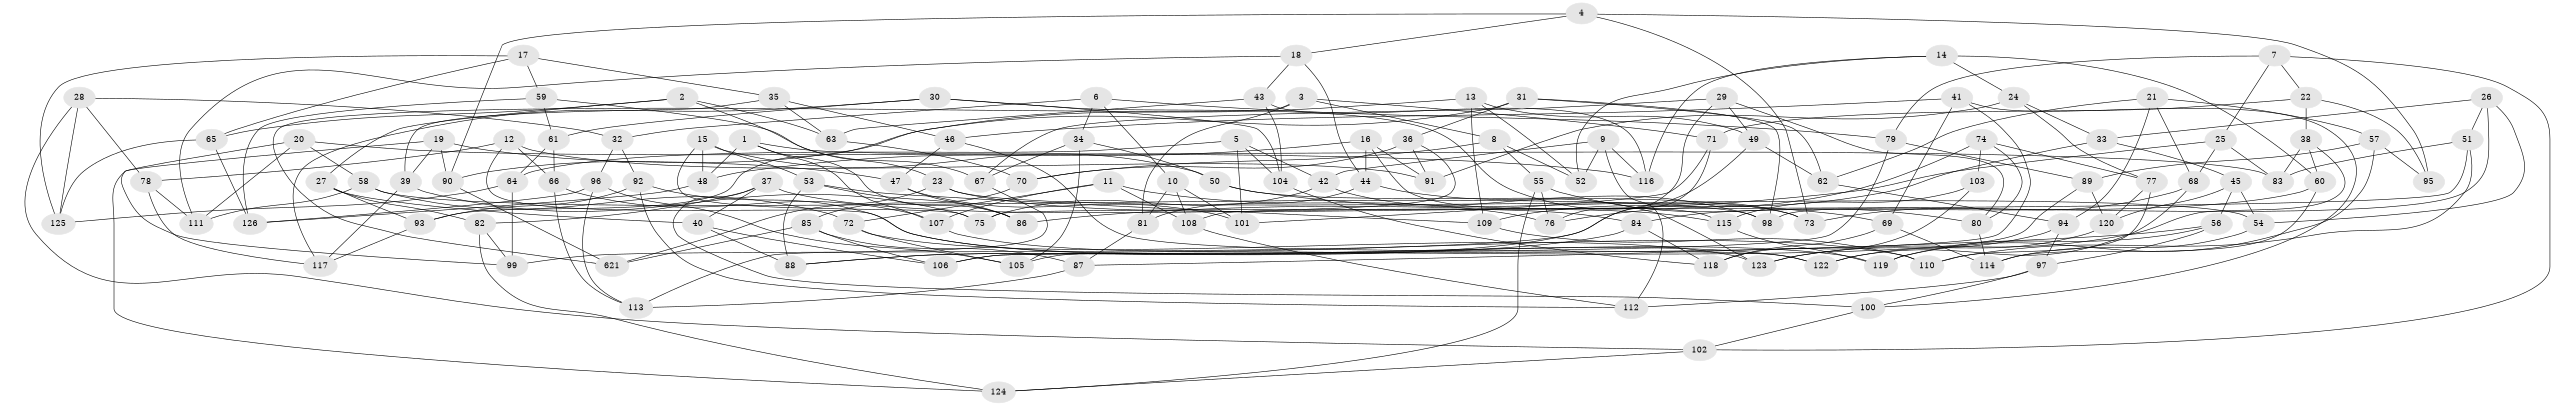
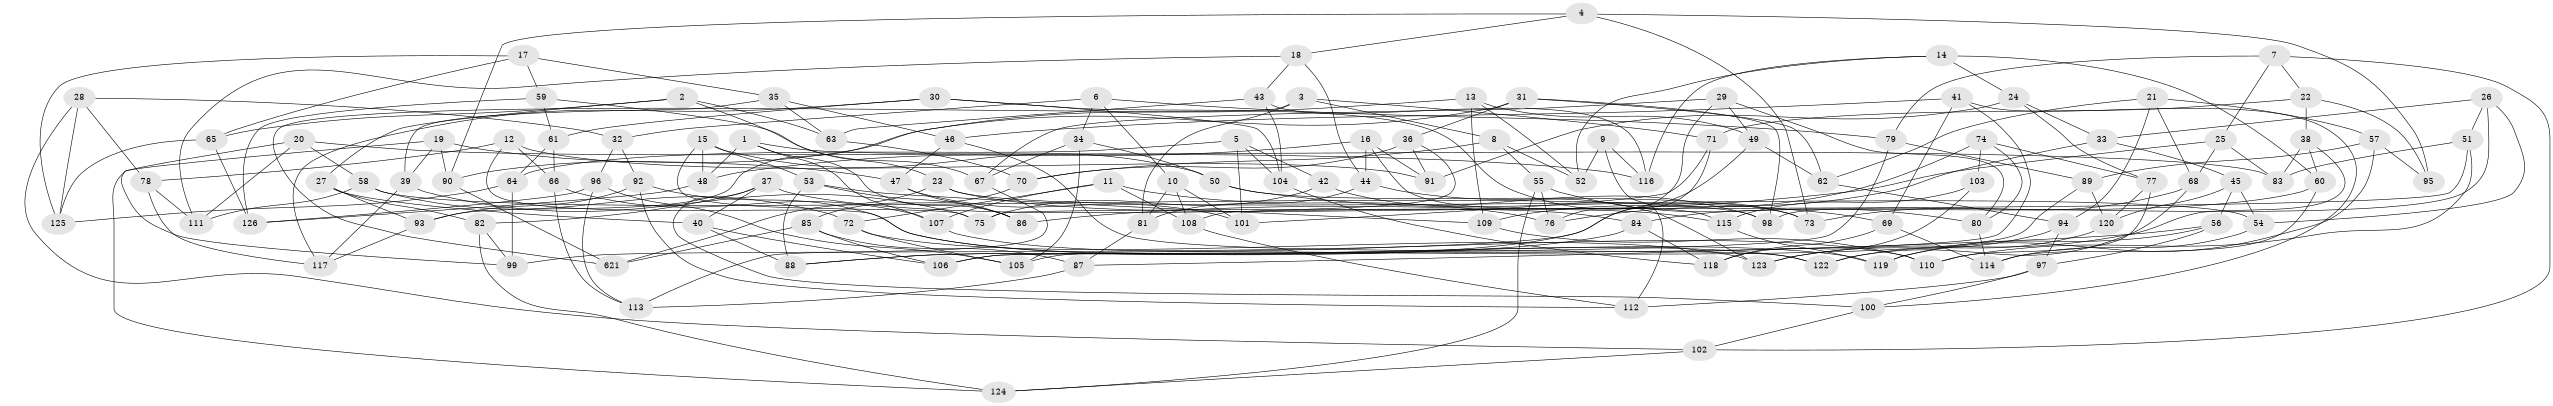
(1461, 157) -> none
